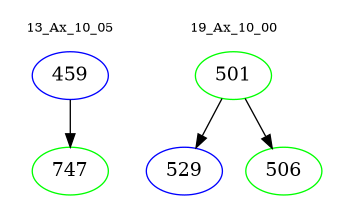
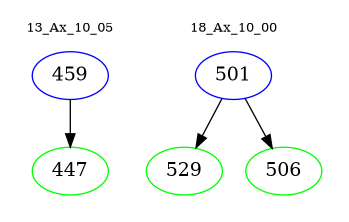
(234, 29) -> (234, 29)
(233, 76) -> (233, 76)
(70, 171) -> (70, 171)
(184, 171) -> (184, 171)
